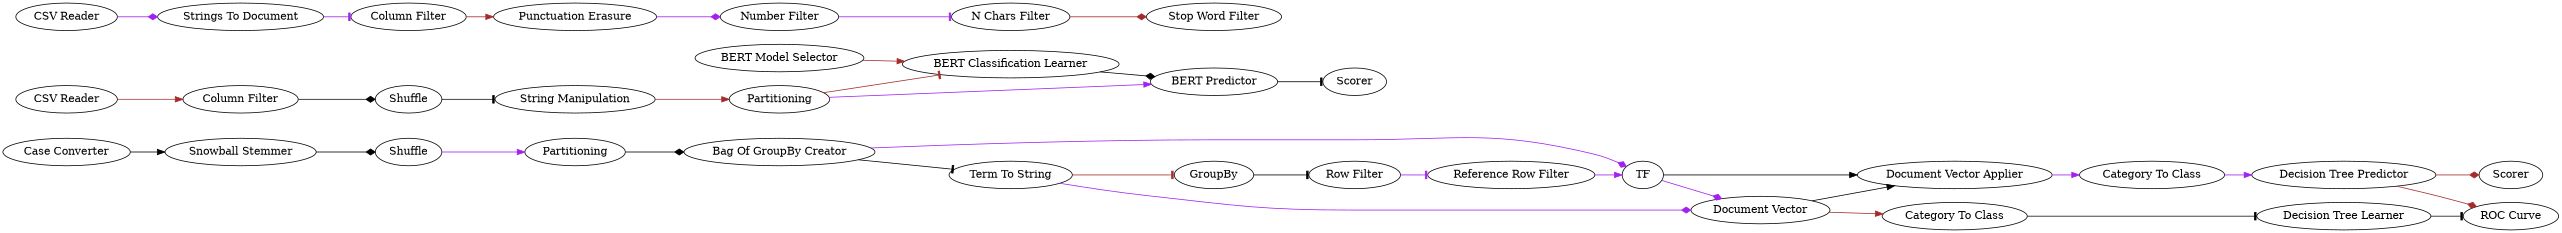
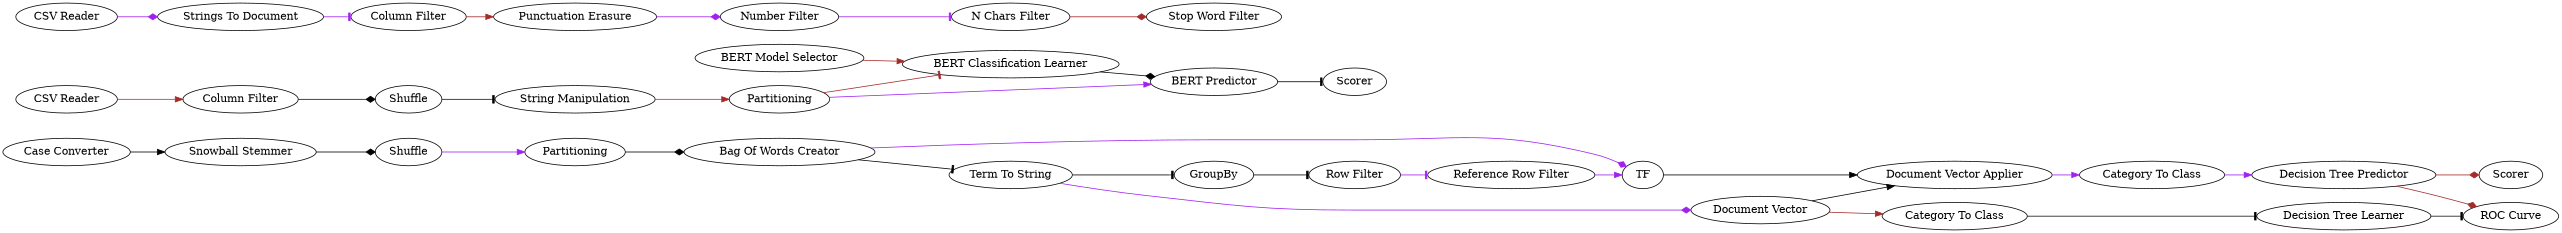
(779, 152) -> (779, 152)
(1121, 175) -> (1121, 175)
(1687, 188) -> none
